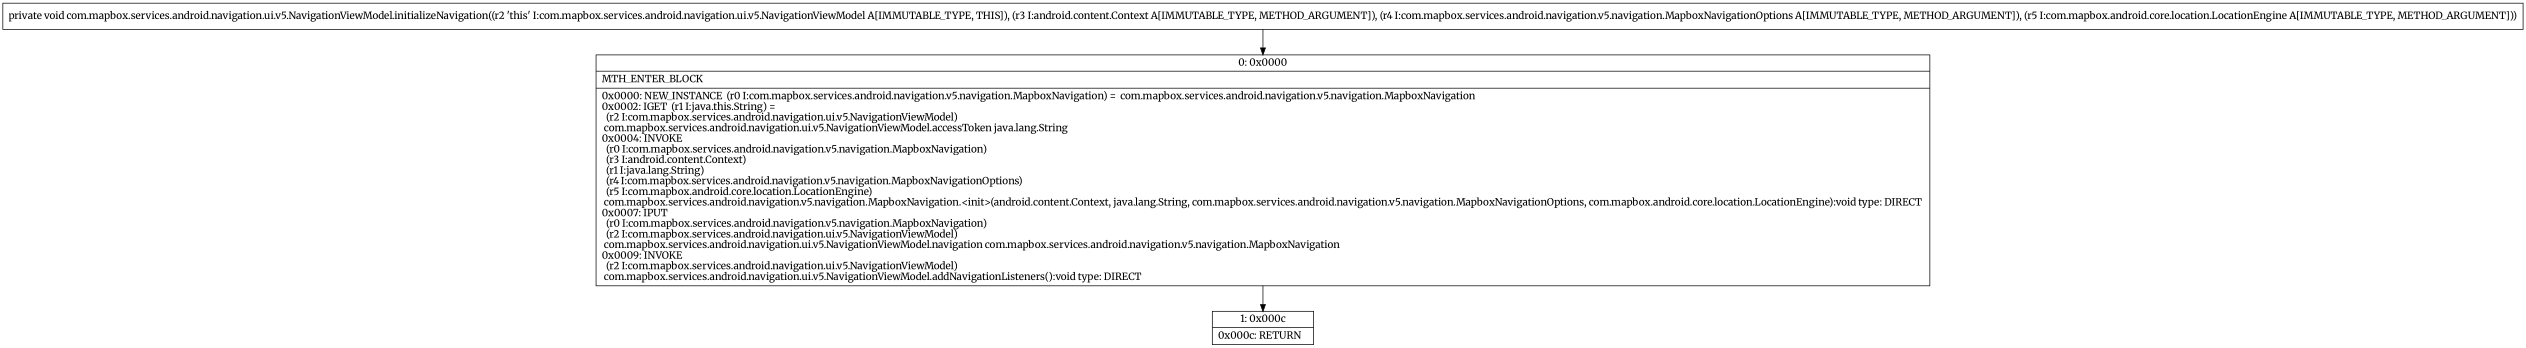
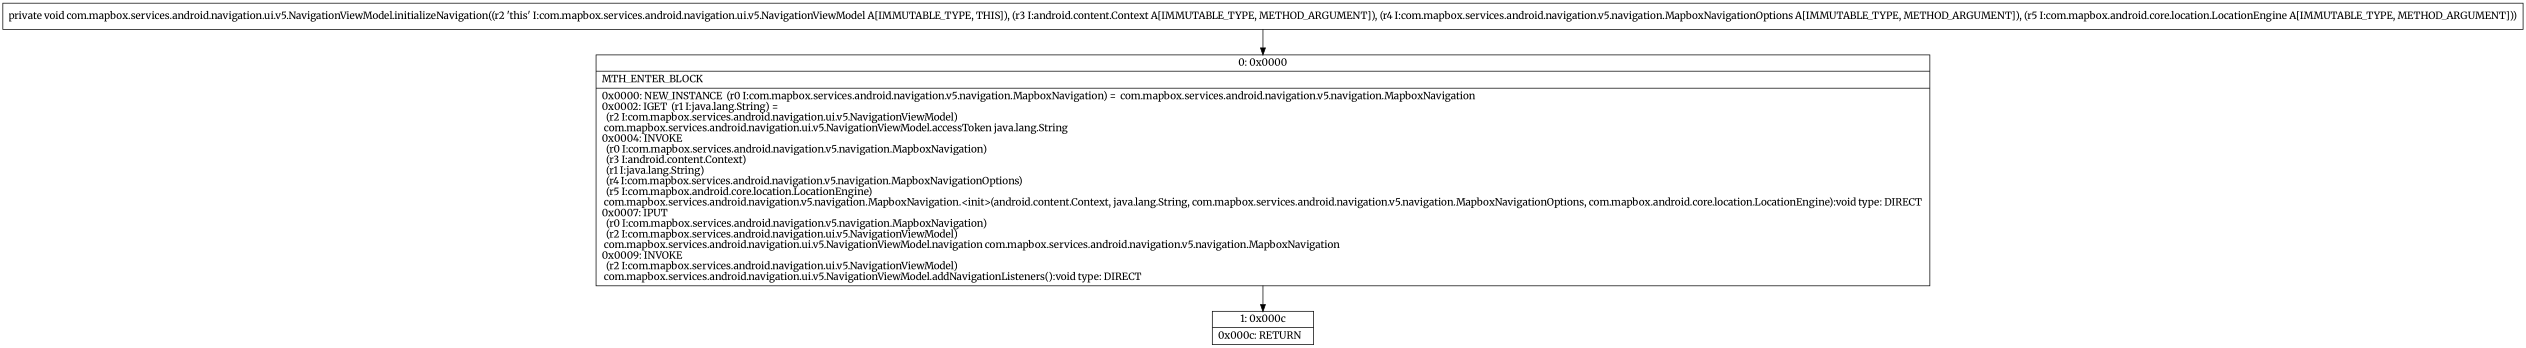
(690, 107) -> (691, 107)
